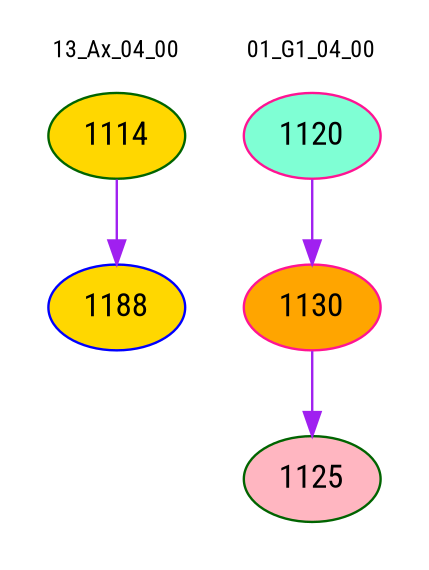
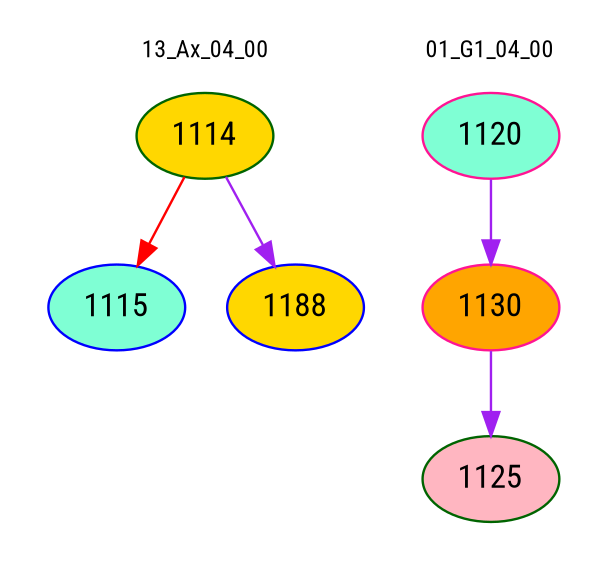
none -> (117, 307)
